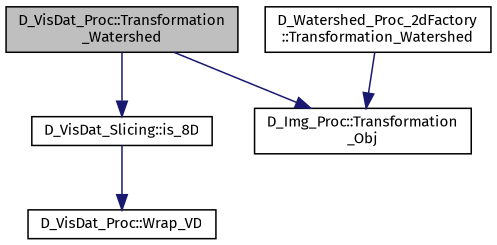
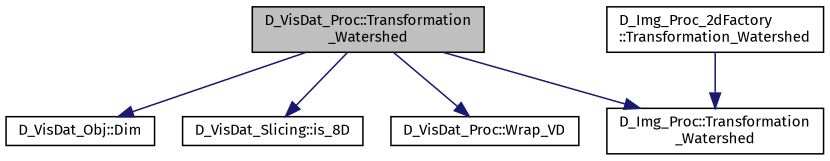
(378, 30) -> (715, 30)
none -> (80, 131)
(363, 131) -> (715, 131)
(122, 170) -> (426, 79)
